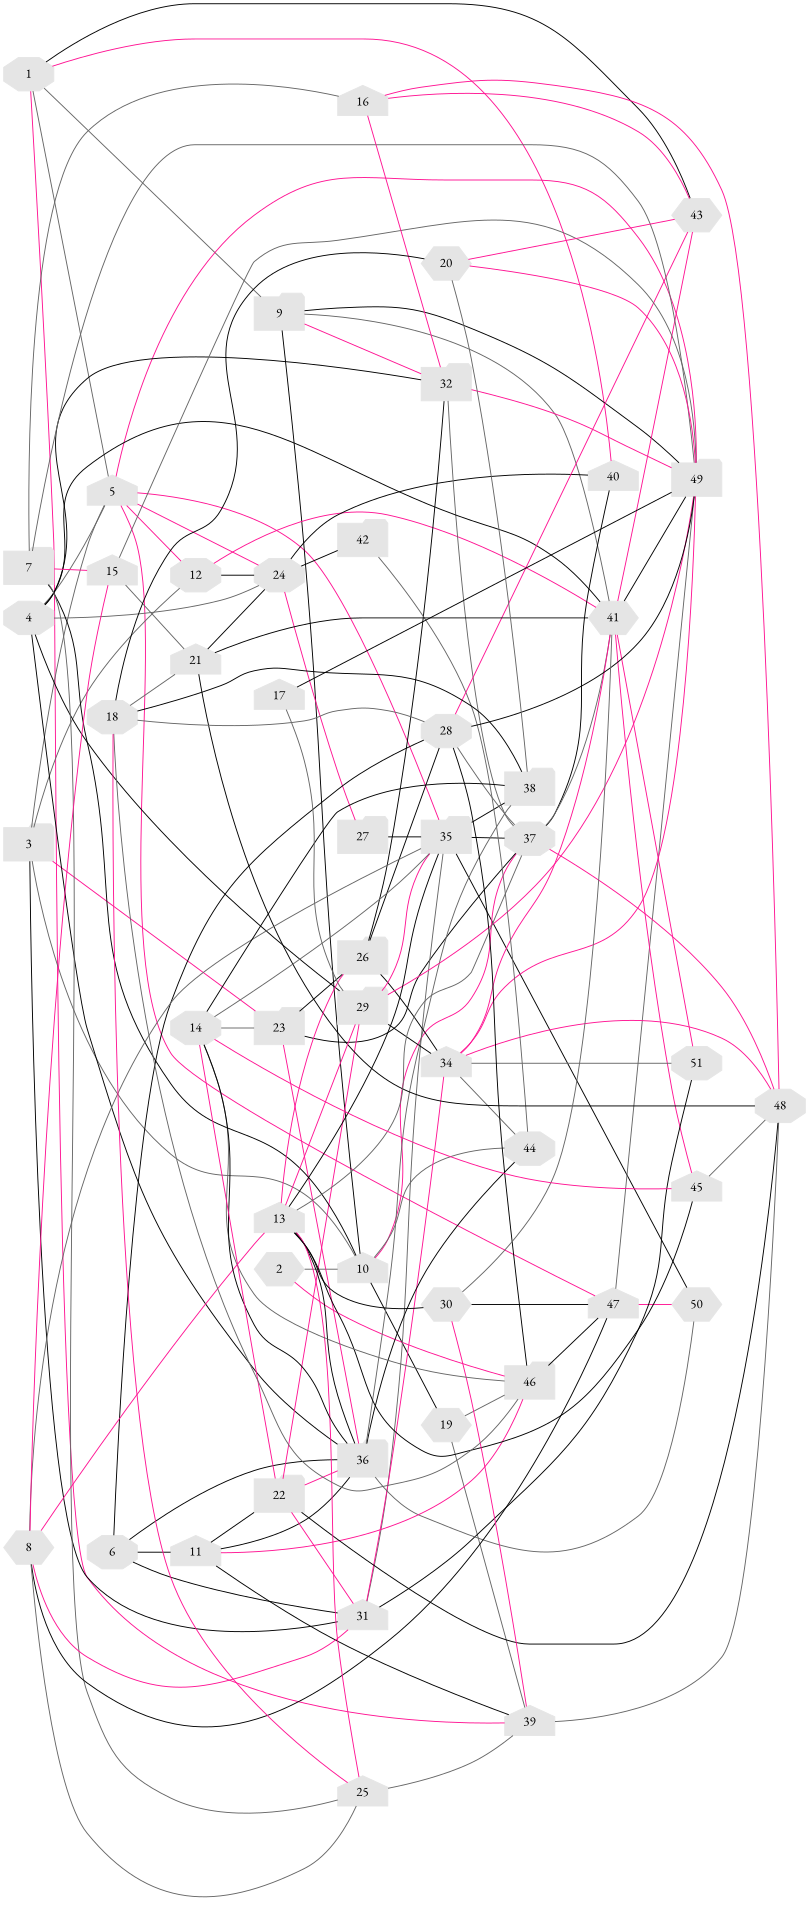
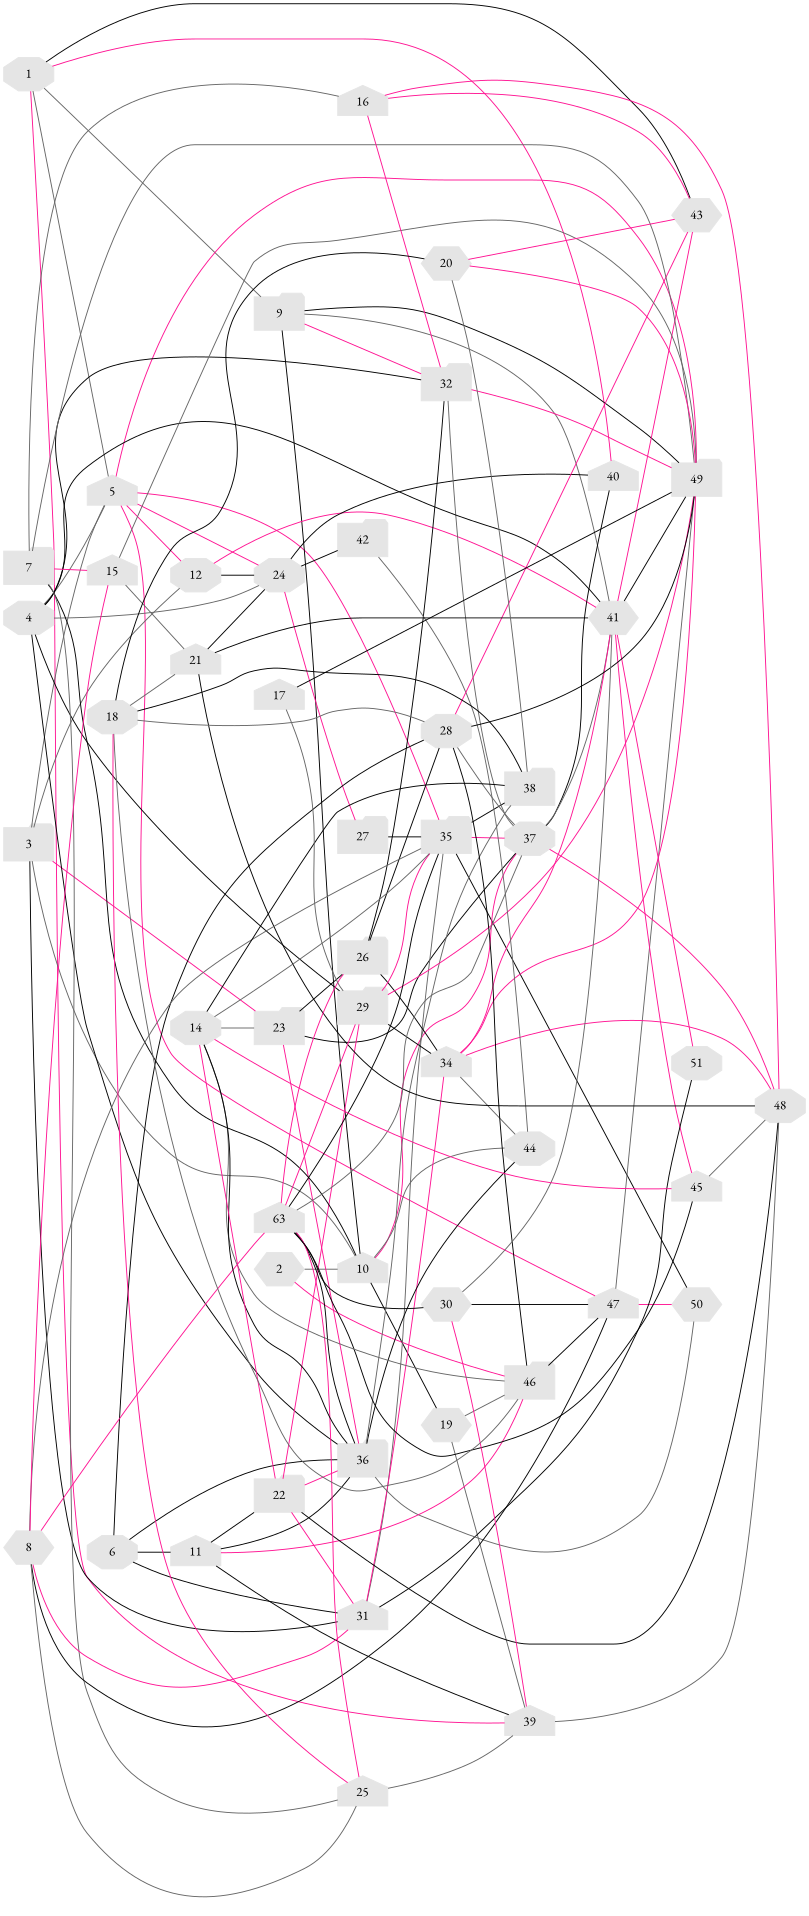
(483, 838) -> (483, 838)
(556, 1063) -> none
(279, 1219) -> (279, 1219)
